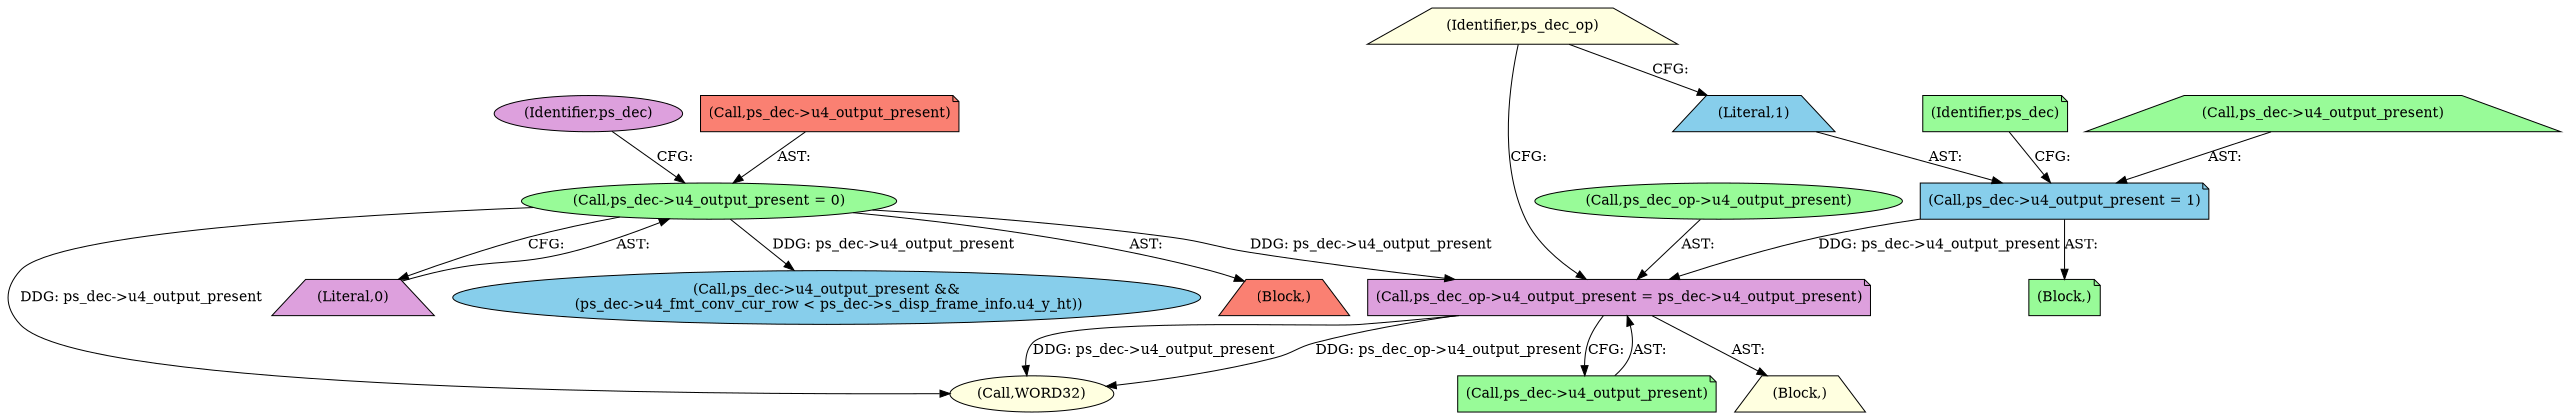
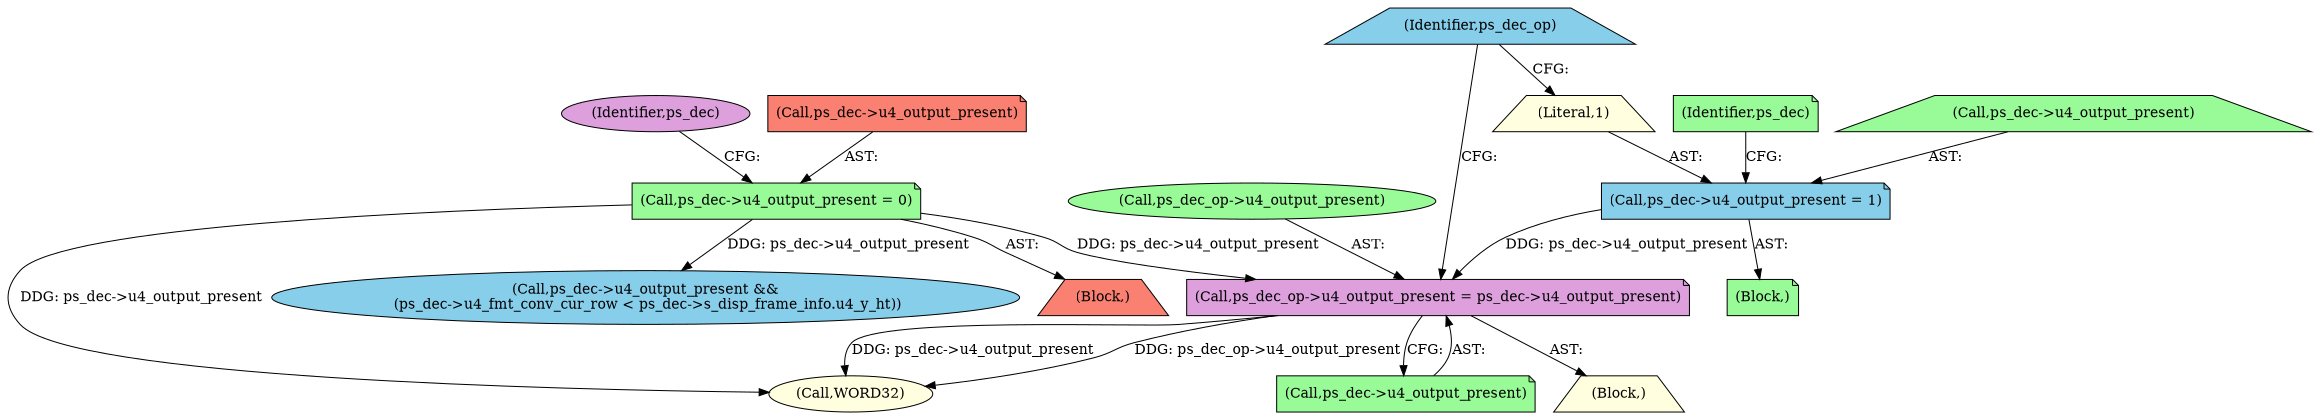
(1523, 26) -> (1480, 26)
(1754, 114) -> (1574, 114)
(709, 201) -> (776, 201)
(353, 298) -> none
